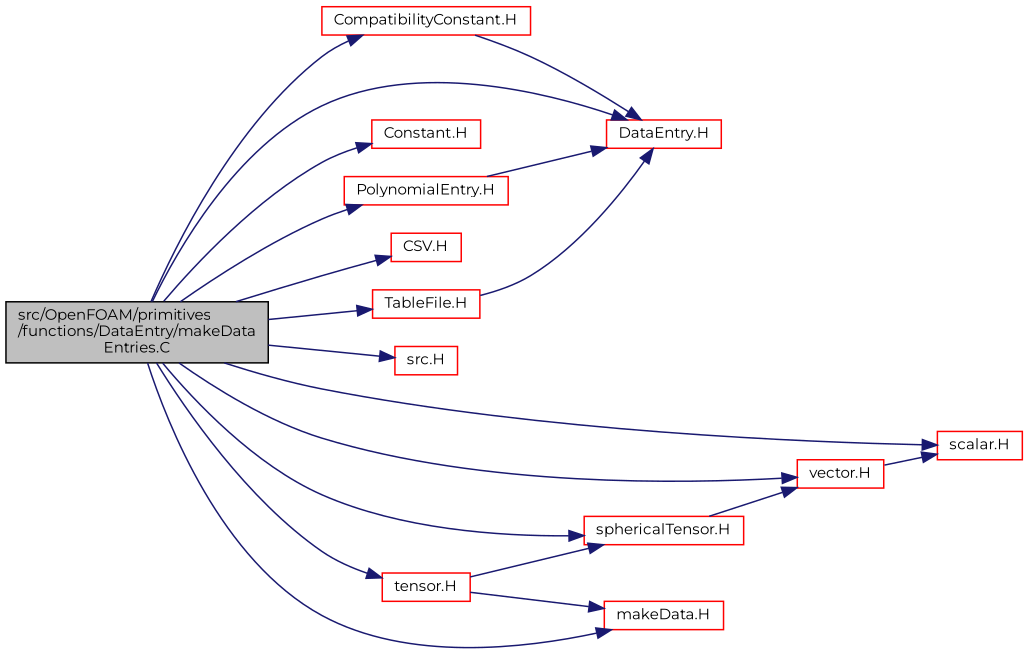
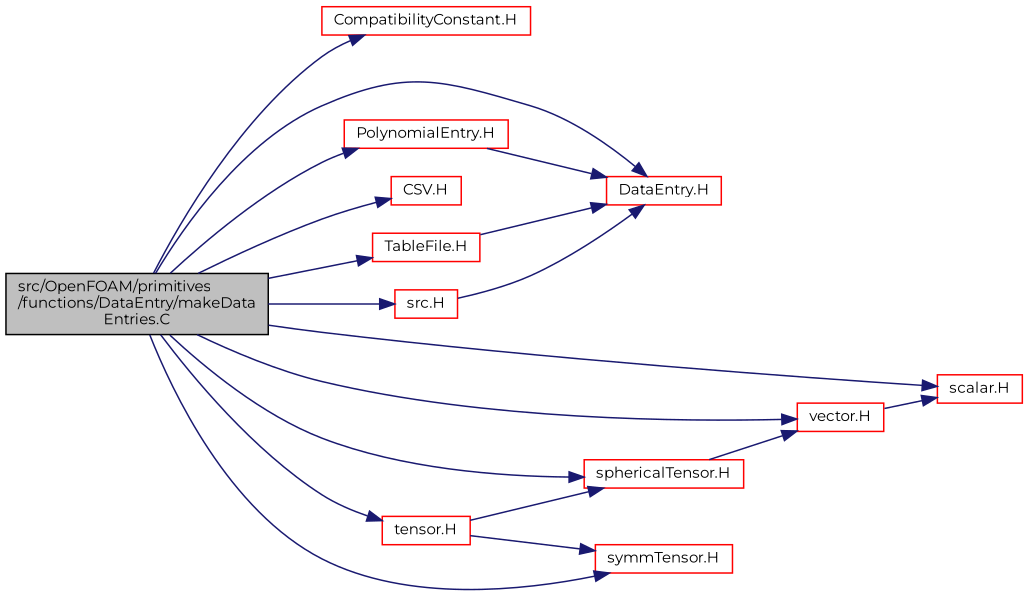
(554, 68) -> (550, 266)
(426, 134) -> none
(664, 615) -> (664, 559)
